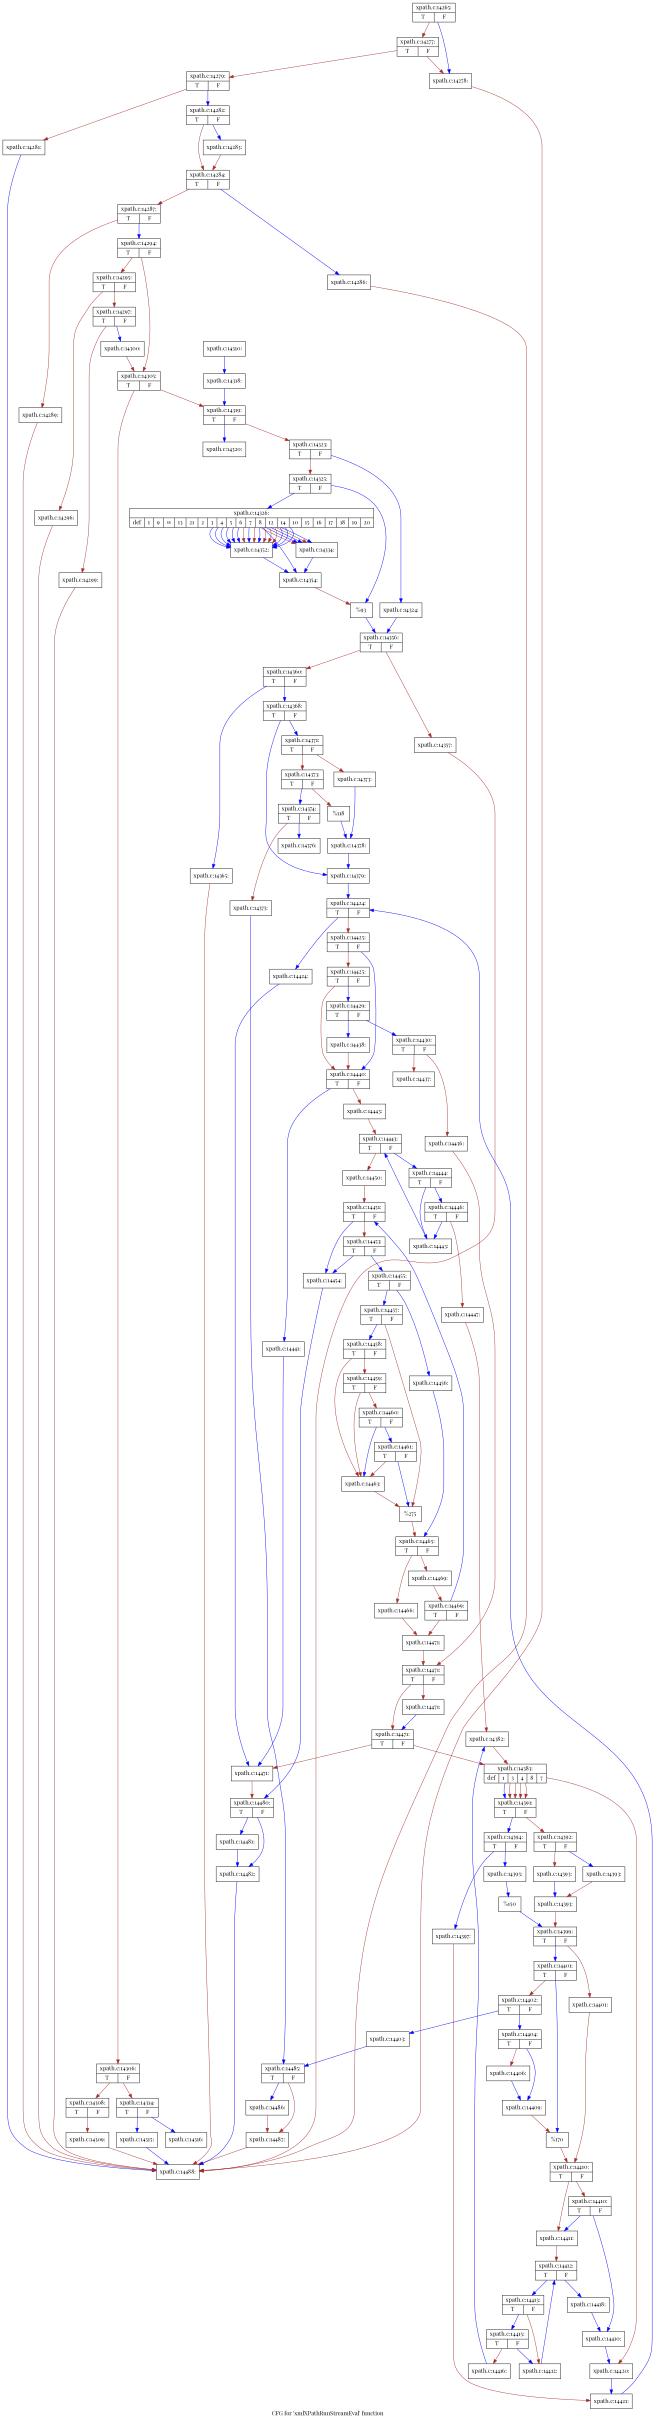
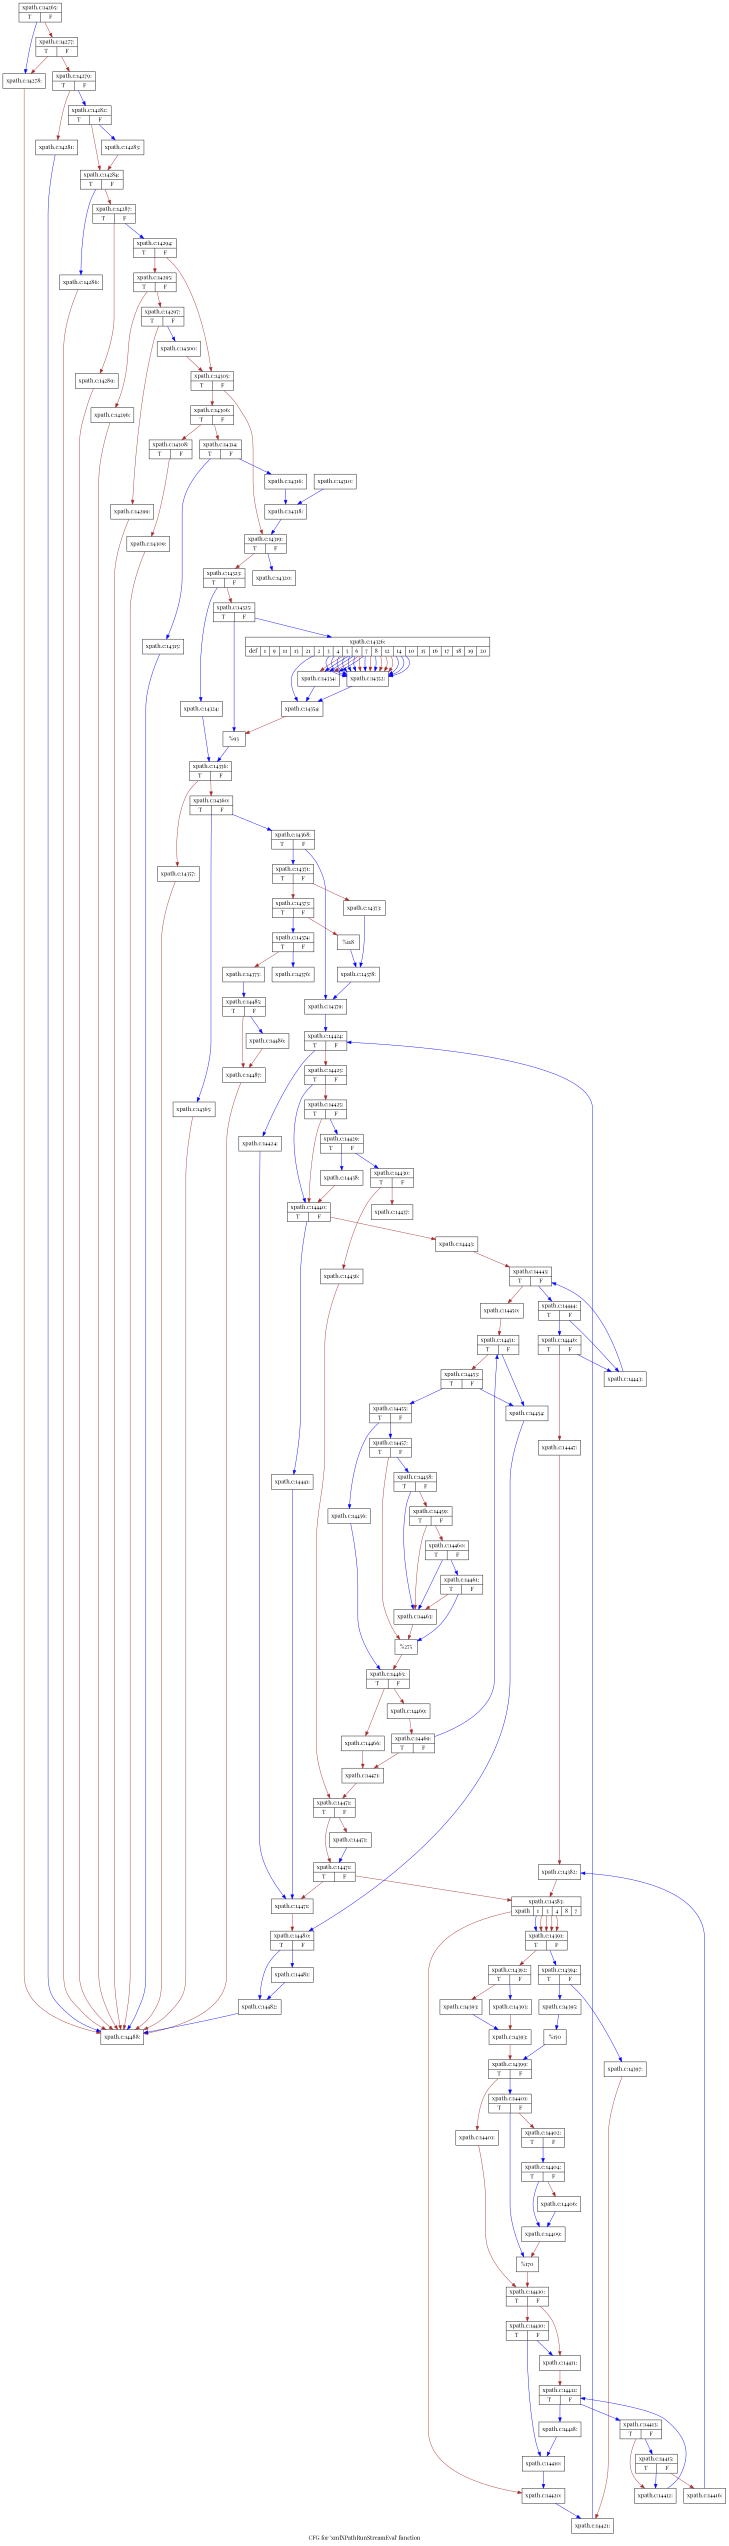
none -> (286, 495)
(336, 1415) -> (404, 1548)
(491, 1778) -> (523, 1911)
(388, 2039) -> none
